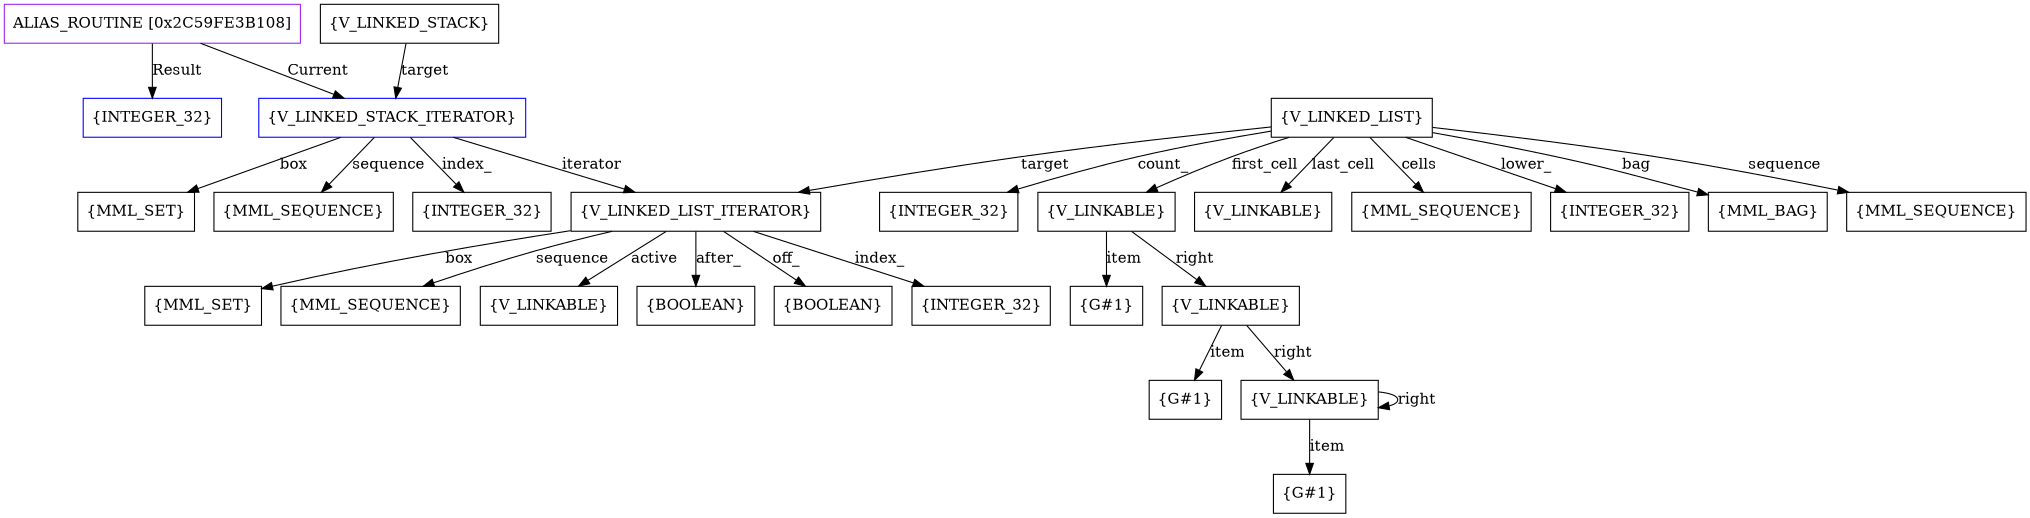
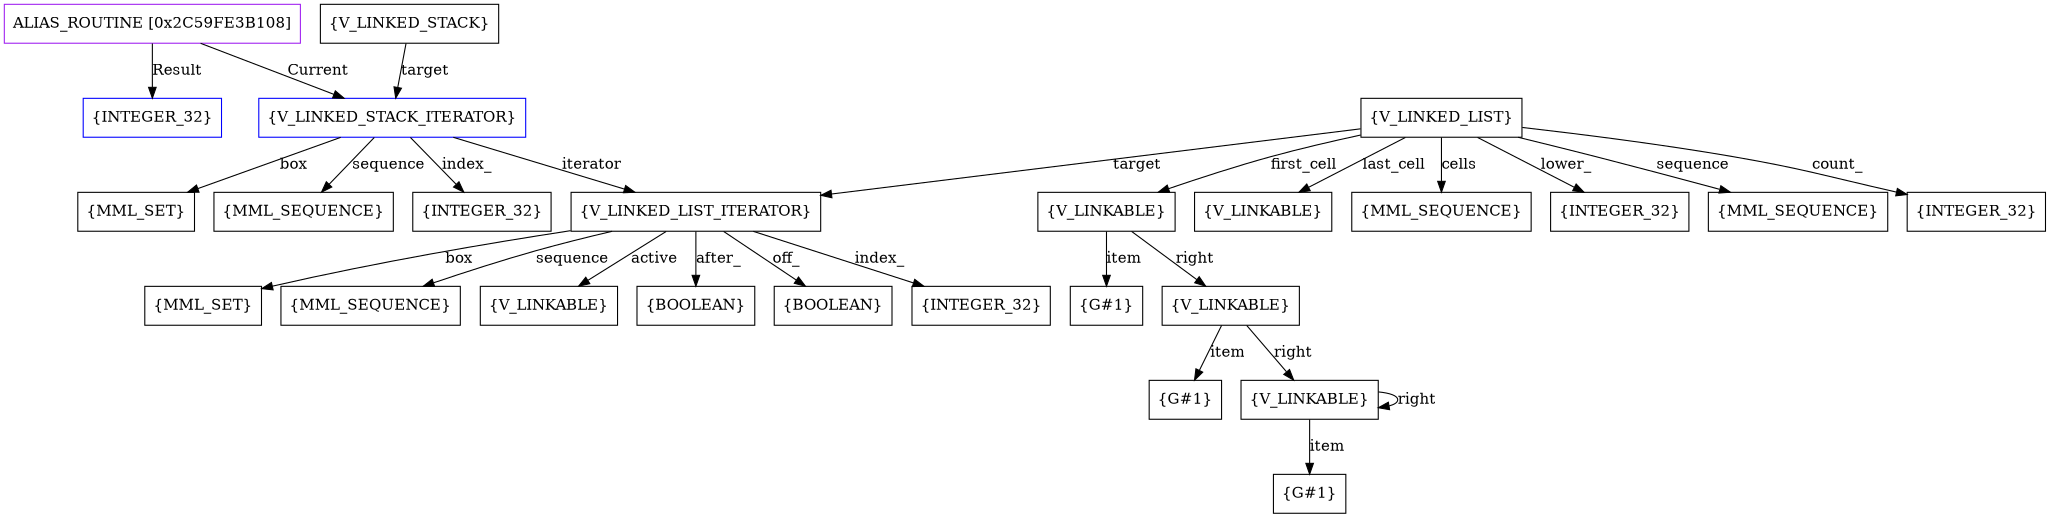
(1768, 212) -> none
